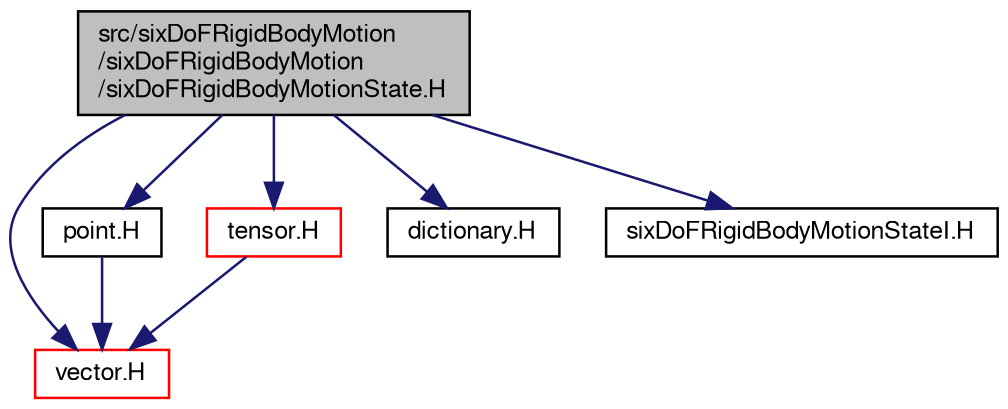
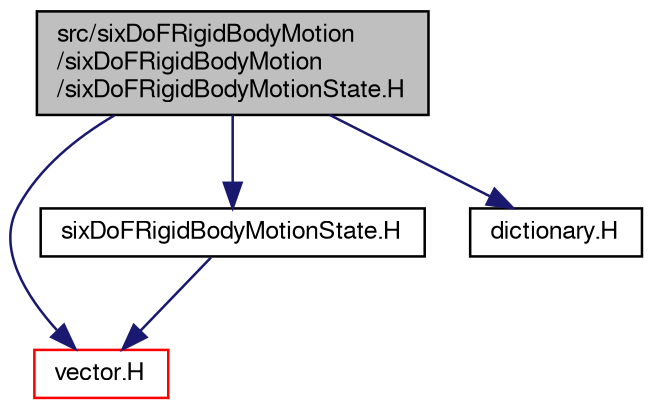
(102, 232) -> (233, 232)
(274, 232) -> none
(802, 232) -> none
